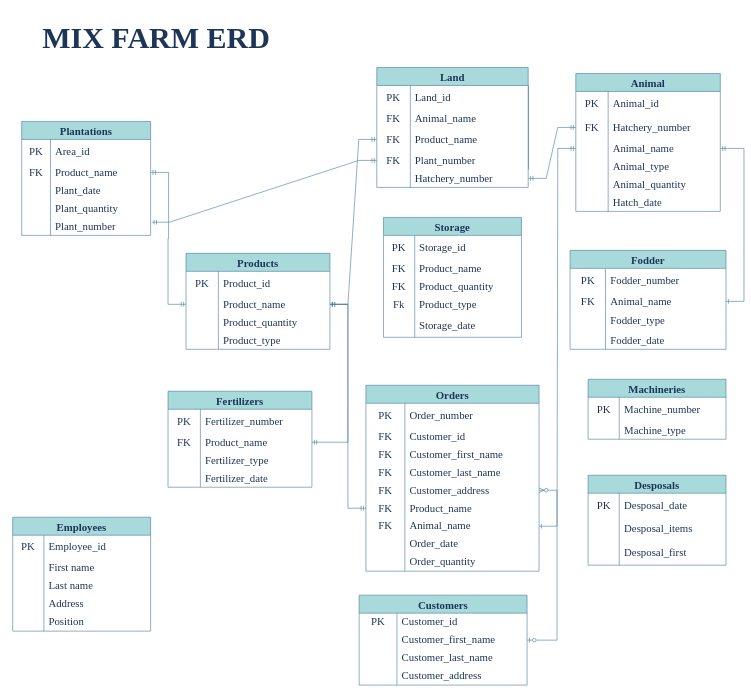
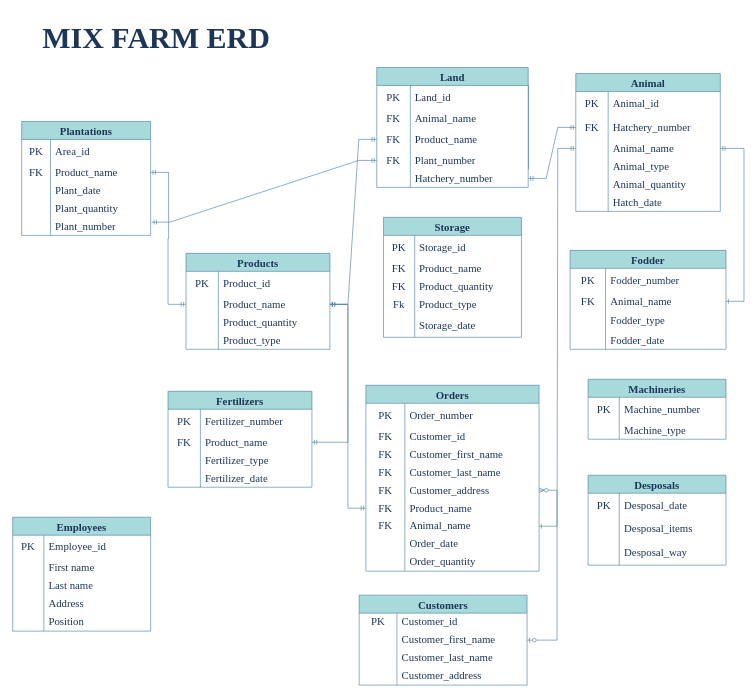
(664, 554) -> (659, 554)
